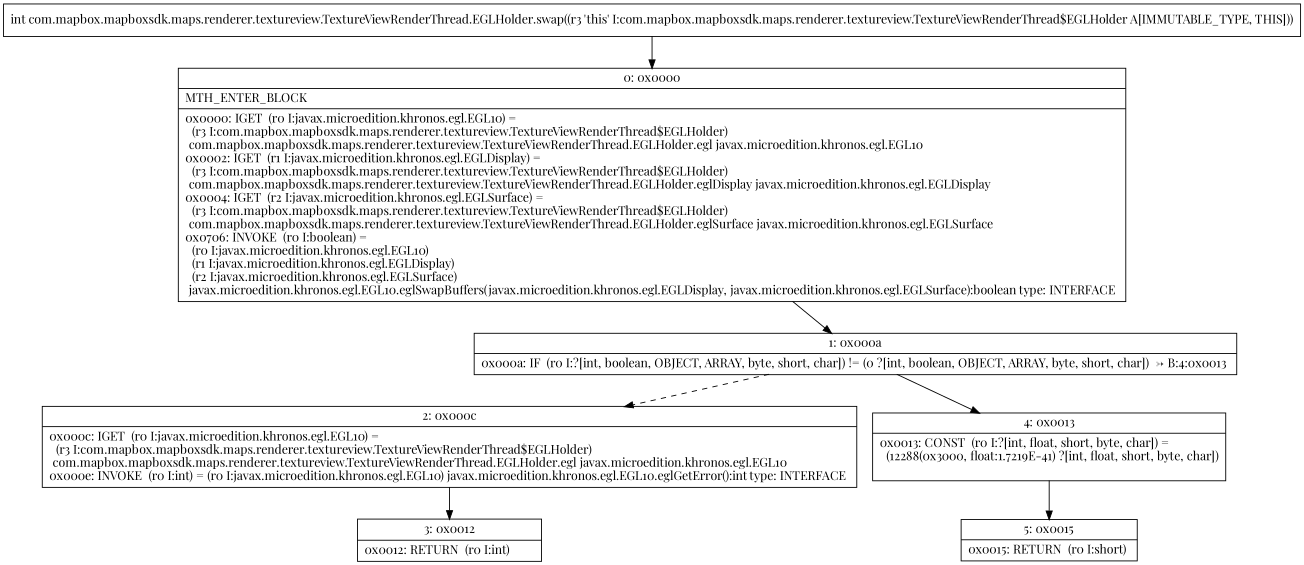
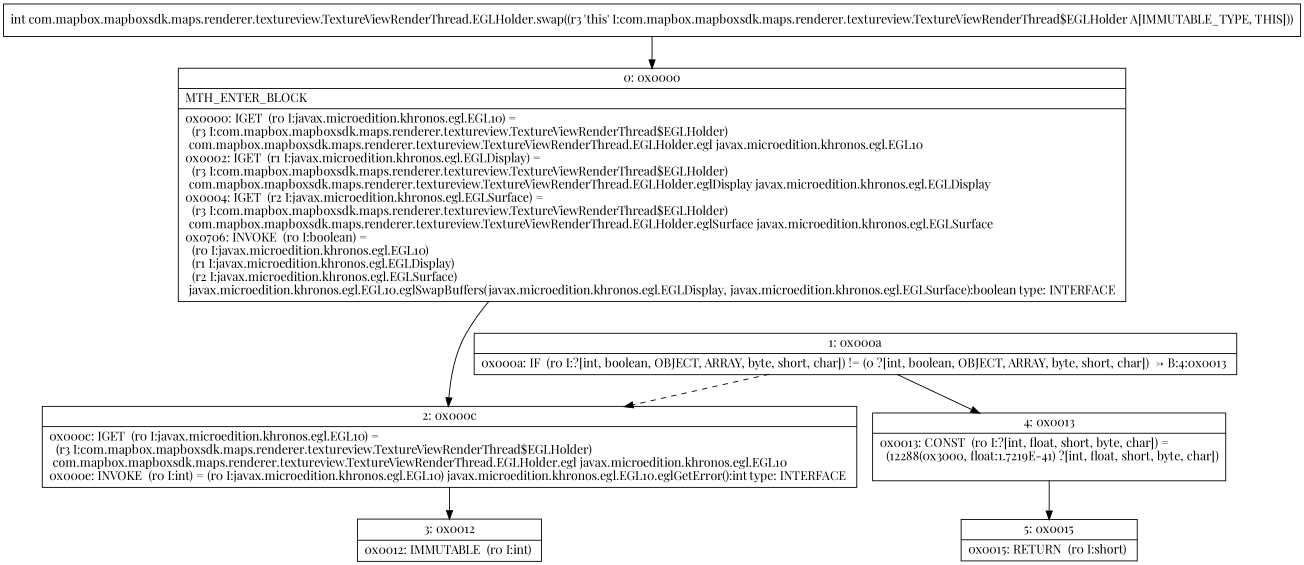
(809, 315) -> (460, 346)
(439, 550) -> (450, 550)
